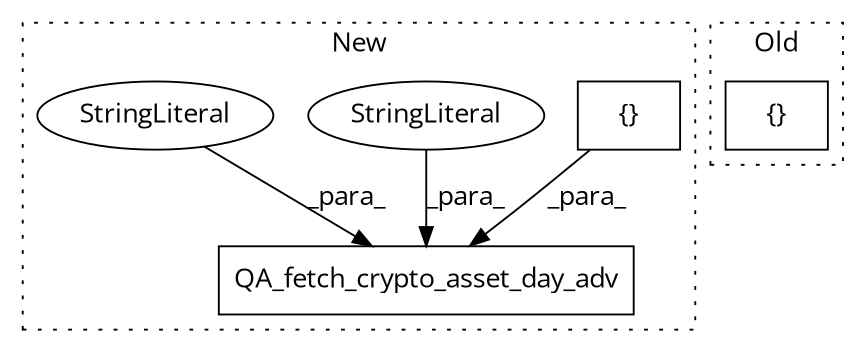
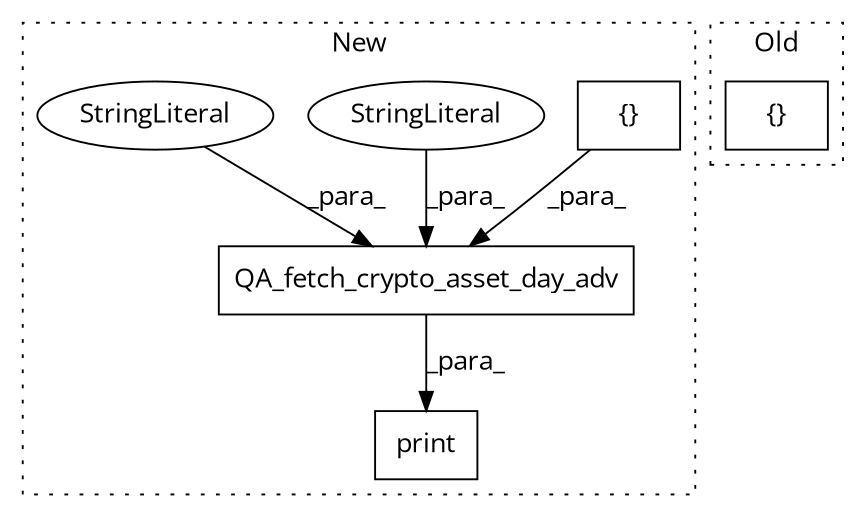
none -> (426, 445)
